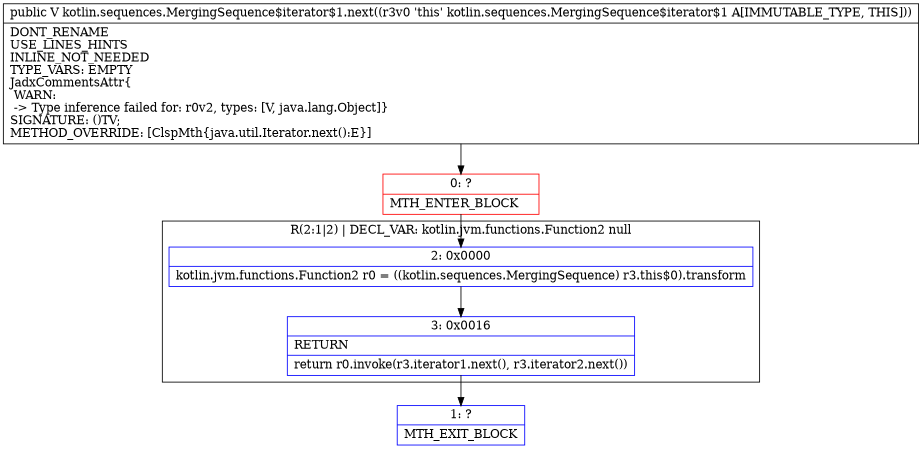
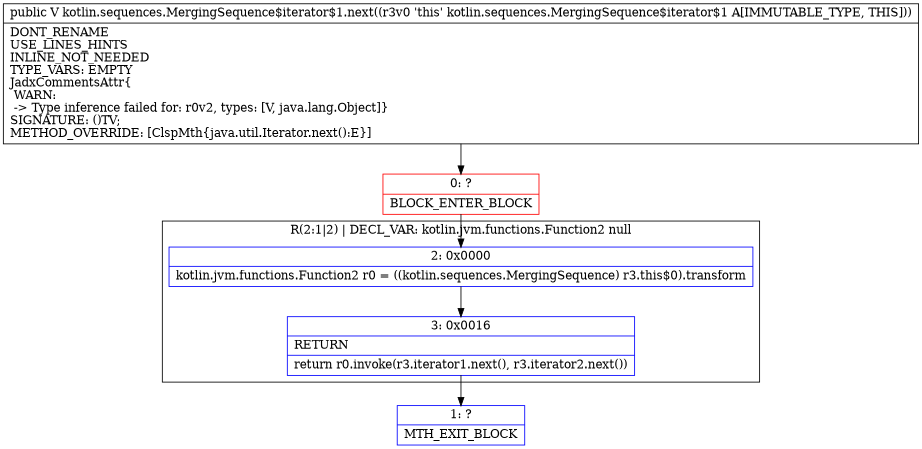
(454, 204) -> (461, 204)
